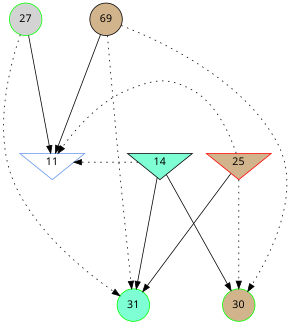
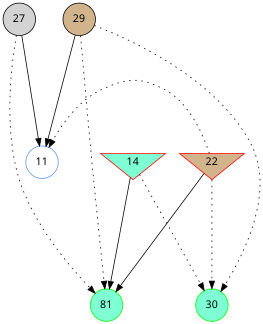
(26, 19) -> (19, 19)
(106, 19) -> (79, 19)
(52, 162) -> (42, 162)
(110, 162) -> none
(160, 162) -> (133, 162)
(239, 162) -> (212, 162)
(197, 229) -> (170, 229)
(133, 305) -> (107, 305)
(239, 305) -> (212, 305)
